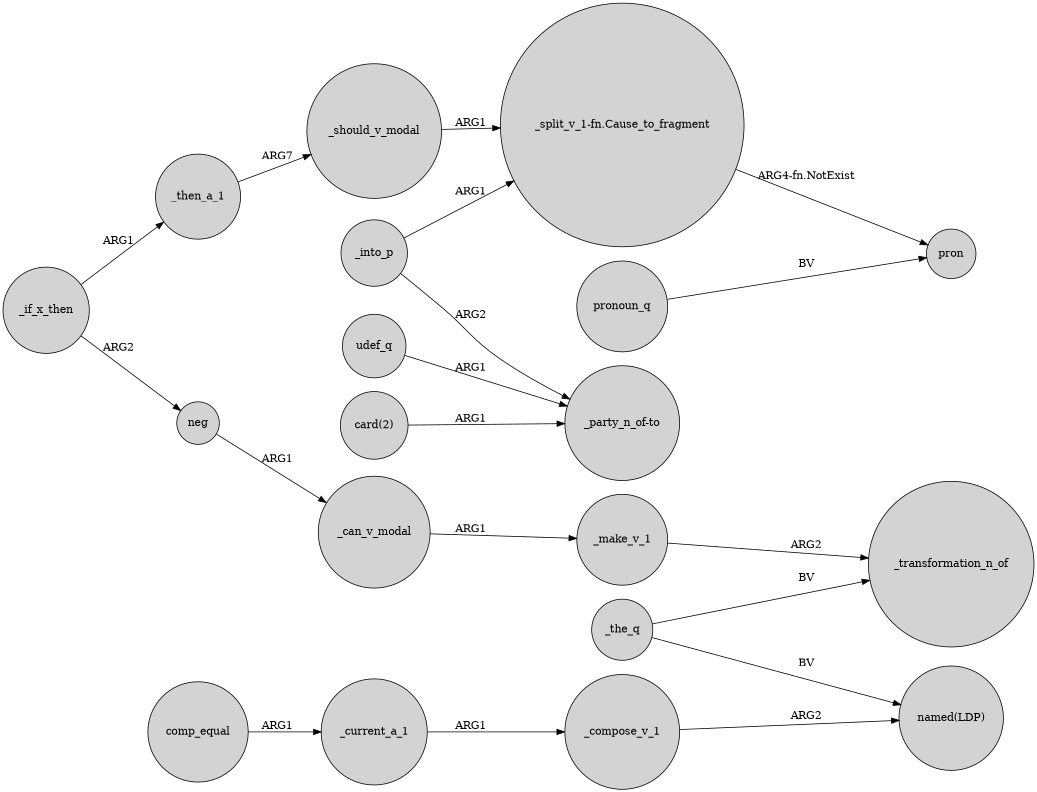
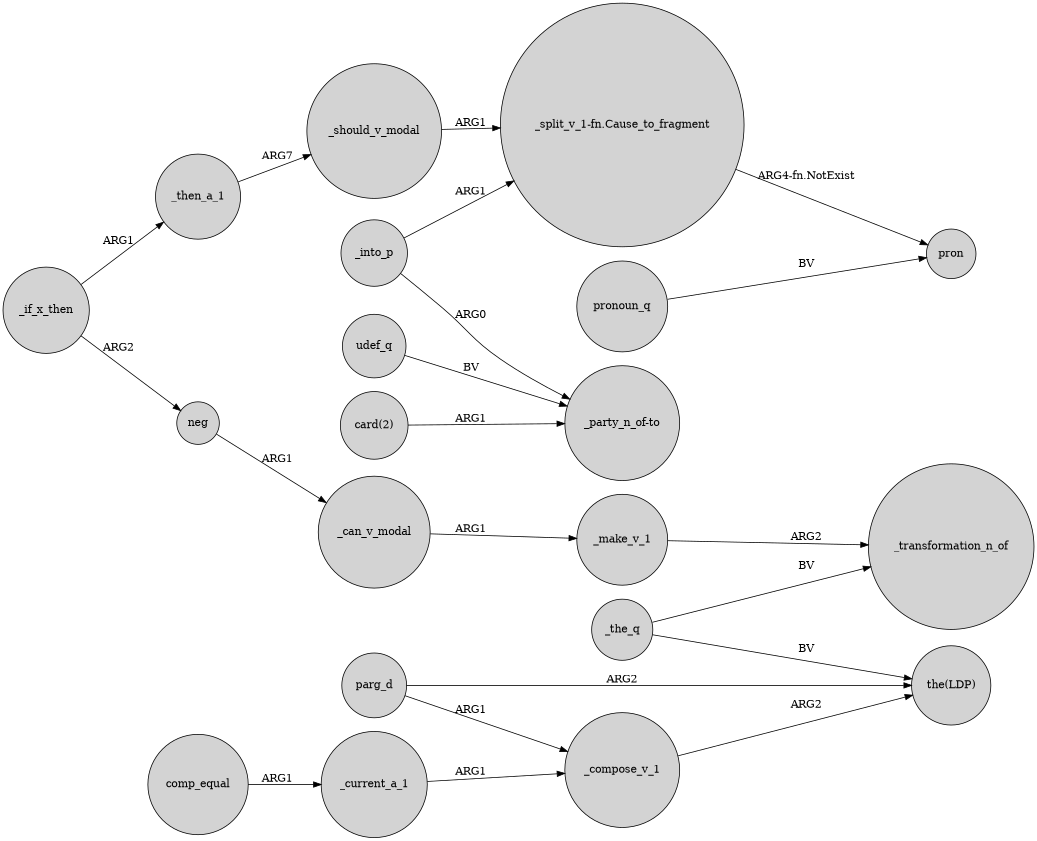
(471, 315) -> (471, 315)
(471, 368) -> (471, 368)
none -> (374, 685)
(951, 718) -> (951, 685)
